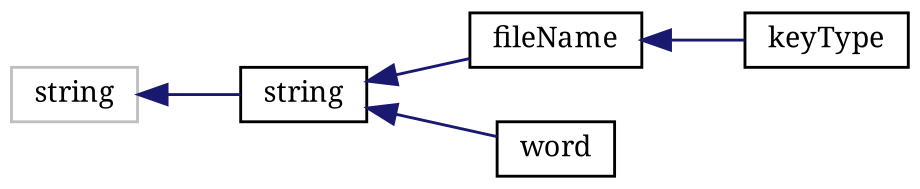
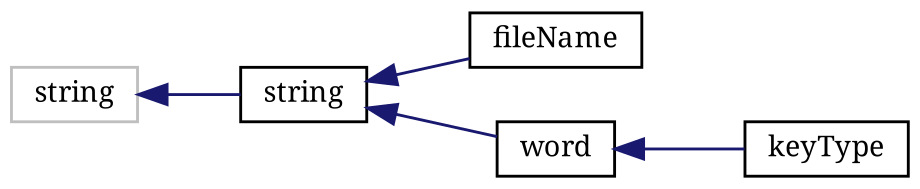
(708, 40) -> (694, 149)
